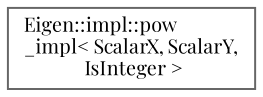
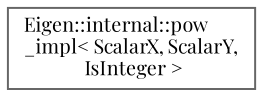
(132, 48) -> (132, 48)
